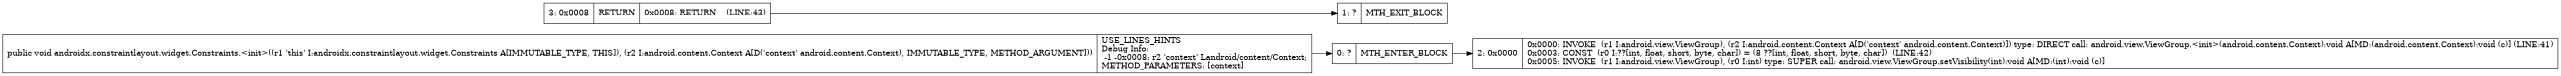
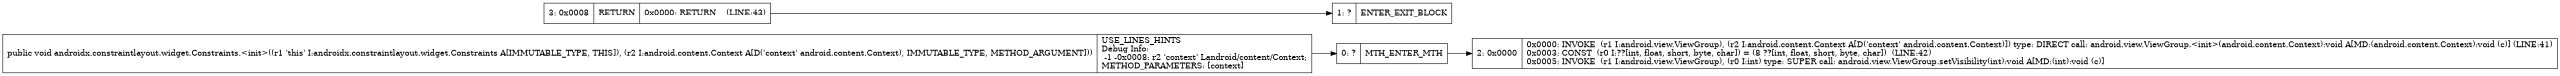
(705, 13) -> (705, 13)
(1404, 13) -> (1404, 13)
(1404, 53) -> (1404, 53)
